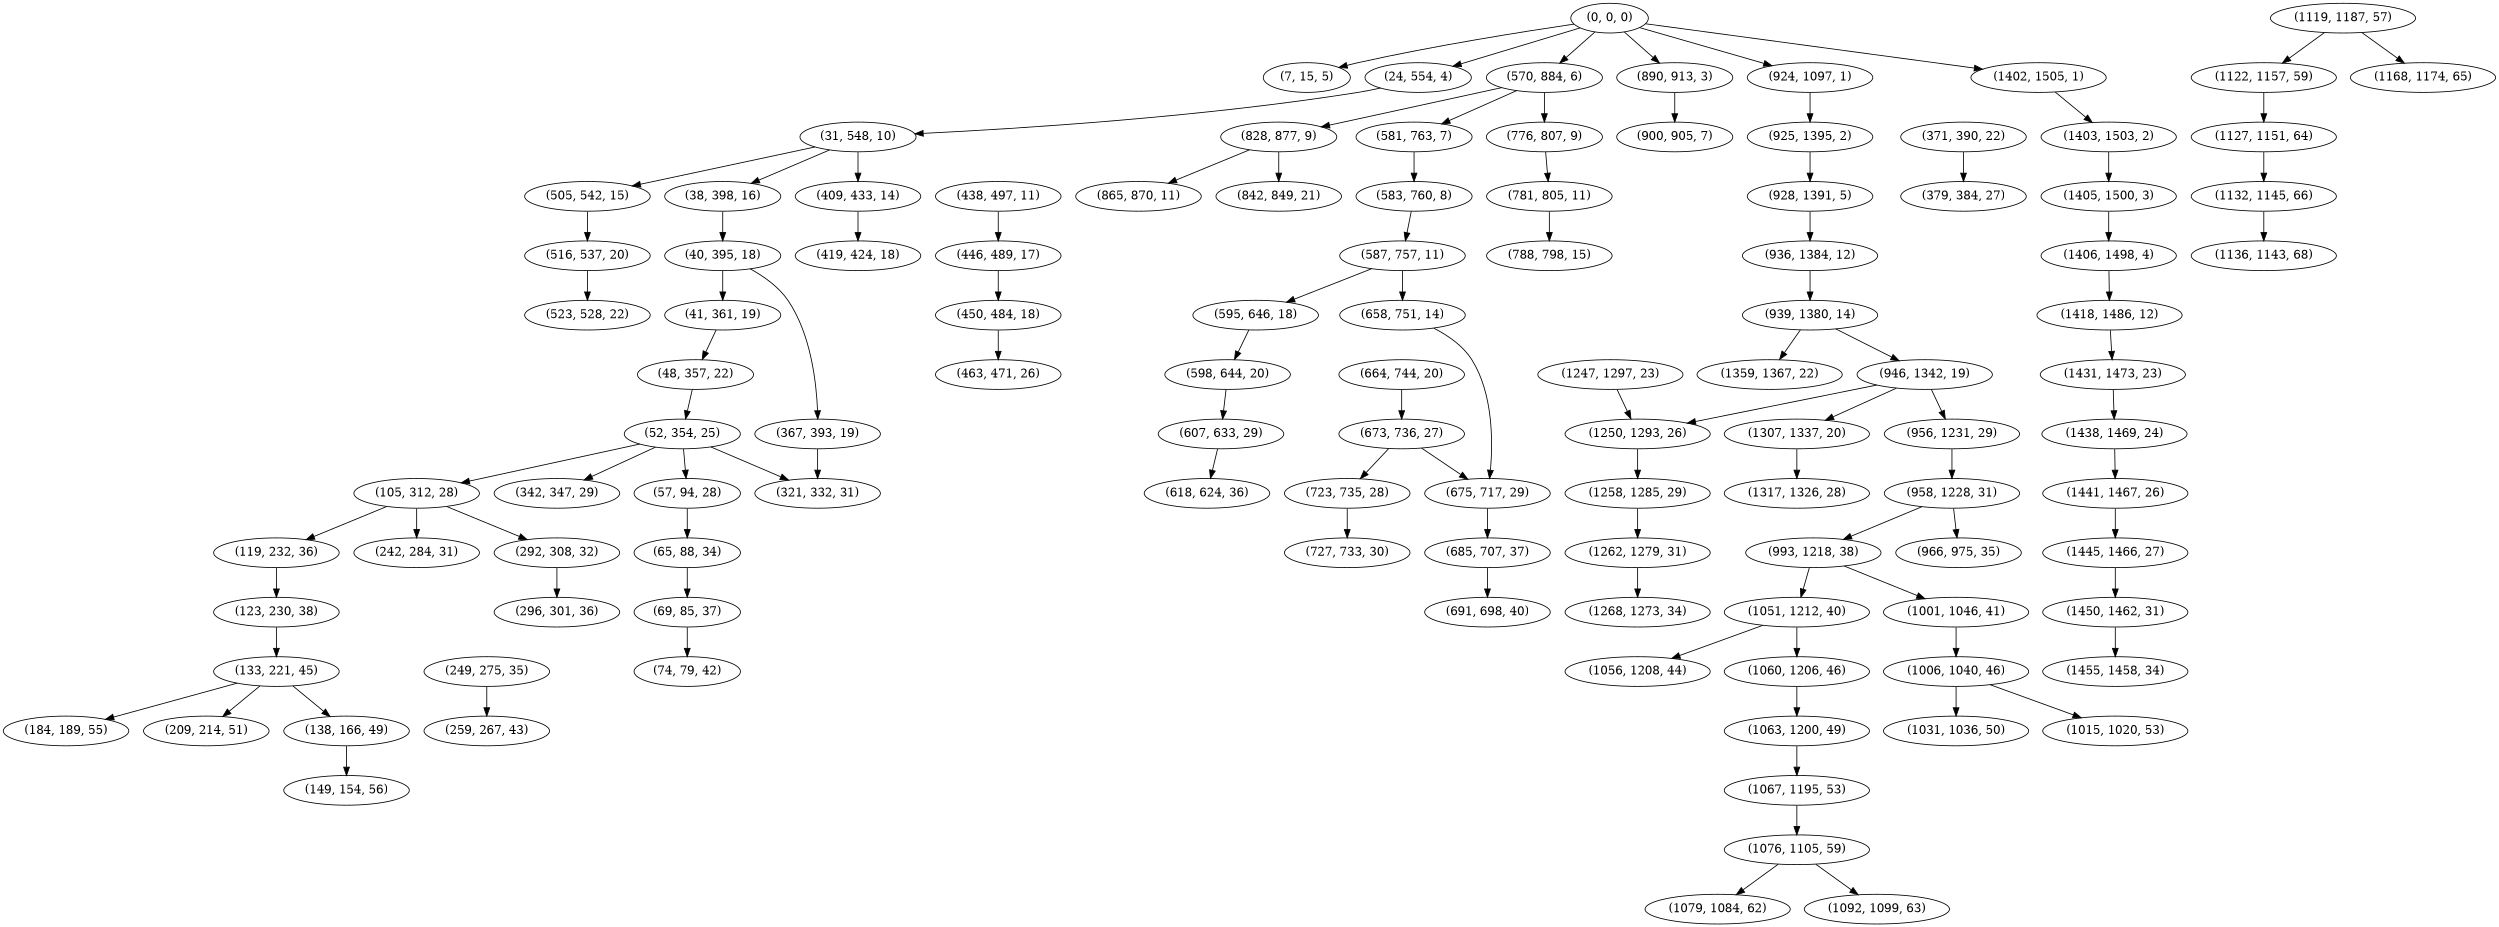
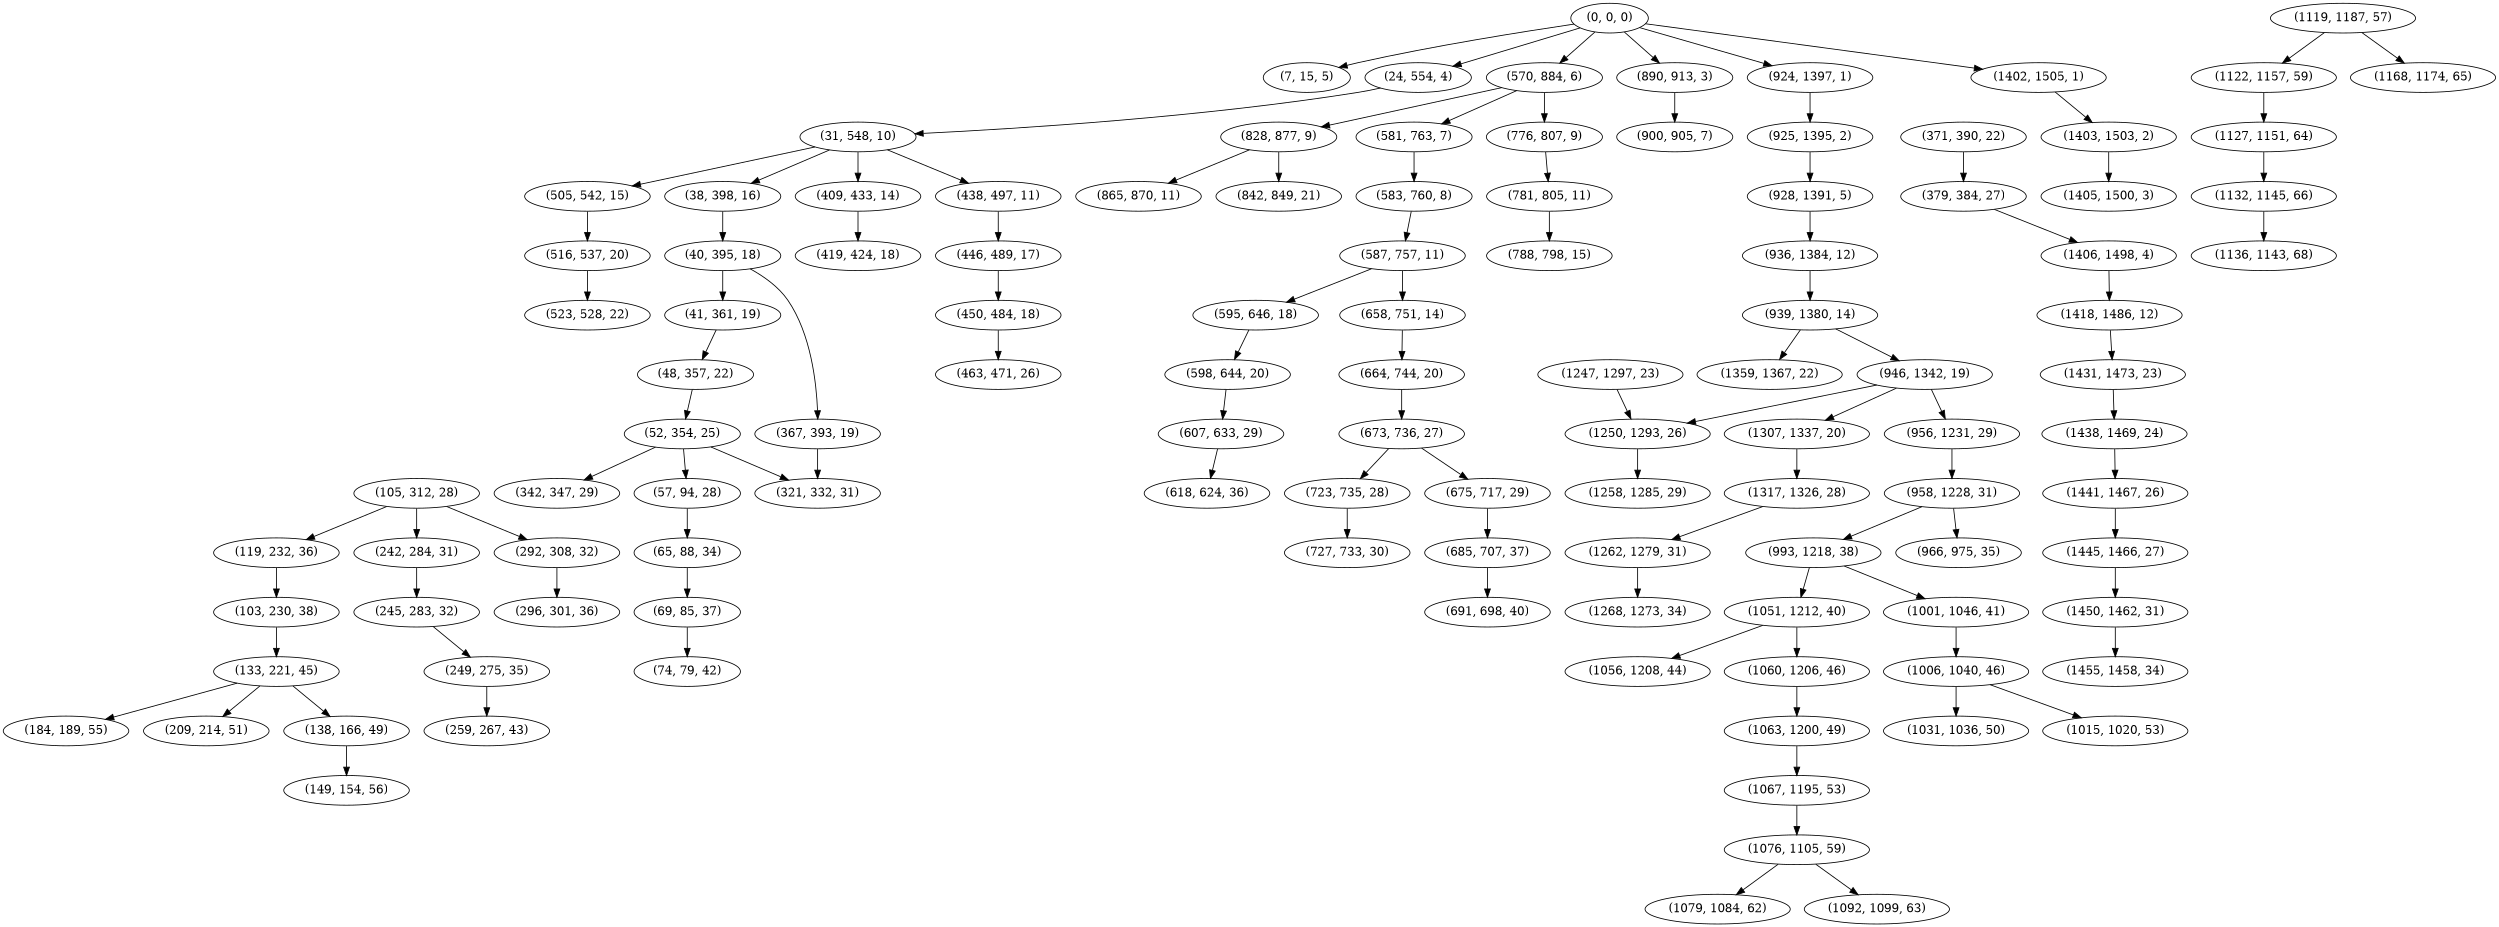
(1810, 78) -> (1810, 78)
none -> (924, 165)
(2109, 222) -> (2032, 224)
(1484, 389) -> (1402, 341)
(554, 463) -> none
(1638, 519) -> (1721, 522)
(276, 612) -> (276, 612)
none -> (417, 612)
